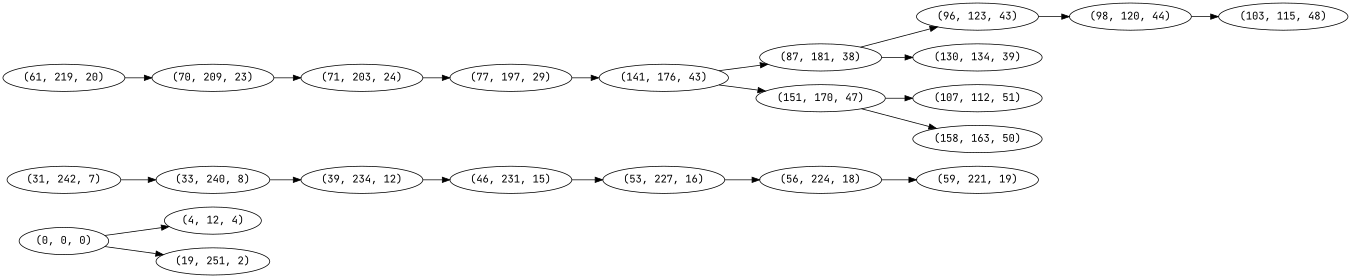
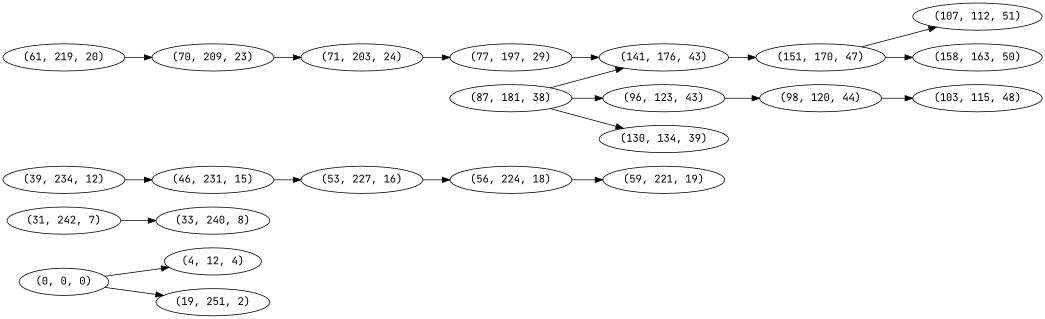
(740, 68) -> (583, 79)
(282, 180) -> none
